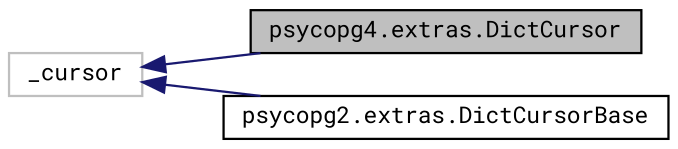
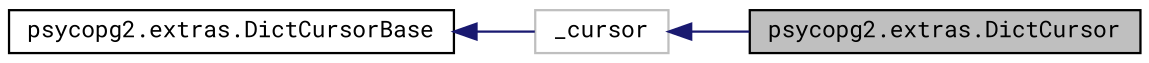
(446, 32) -> (945, 32)
(213, 90) -> (506, 32)
